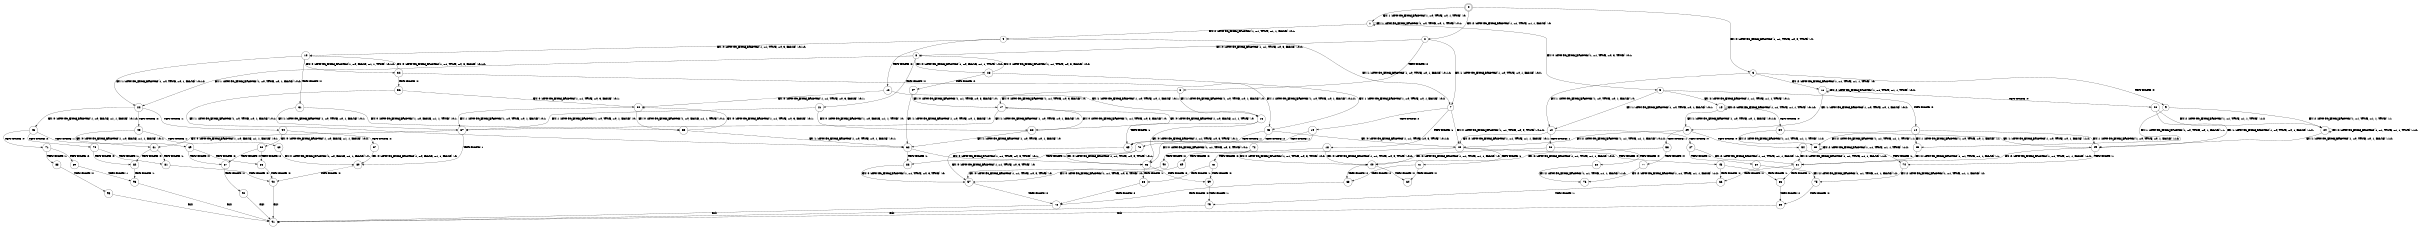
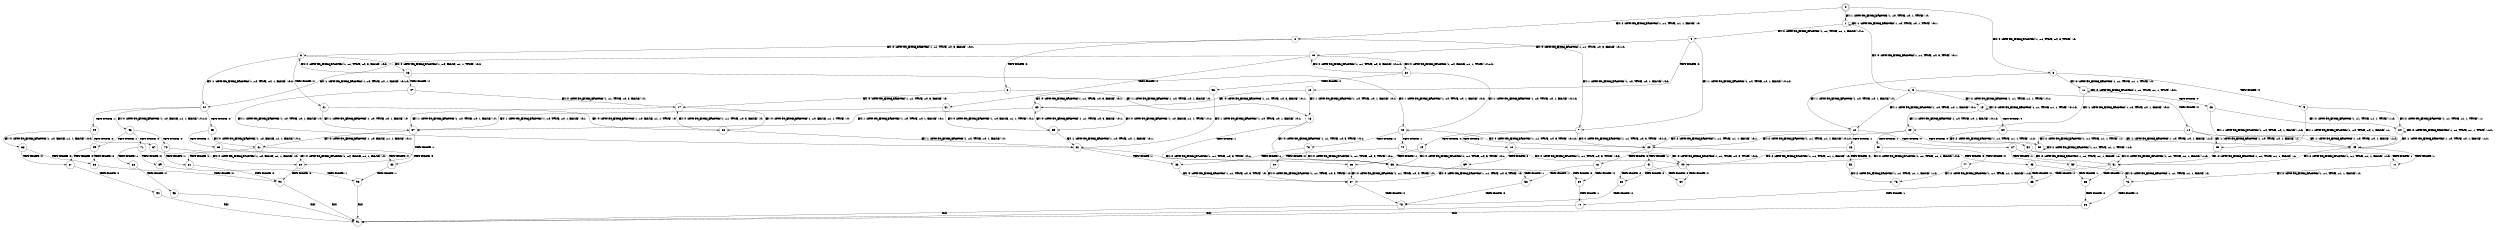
(1199, 143) -> (1403, 138)
